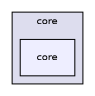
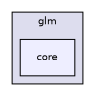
(48, 22) -> (48, 22)
